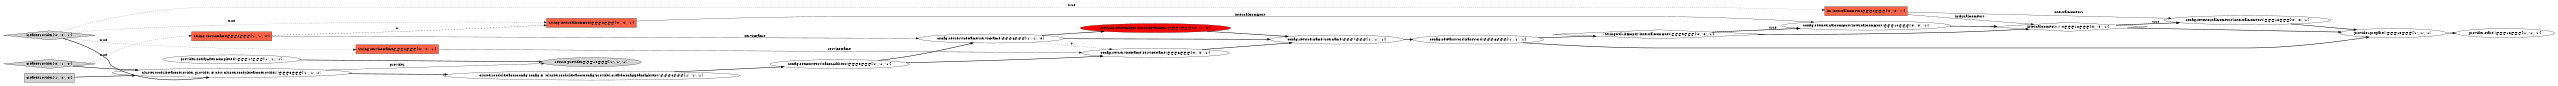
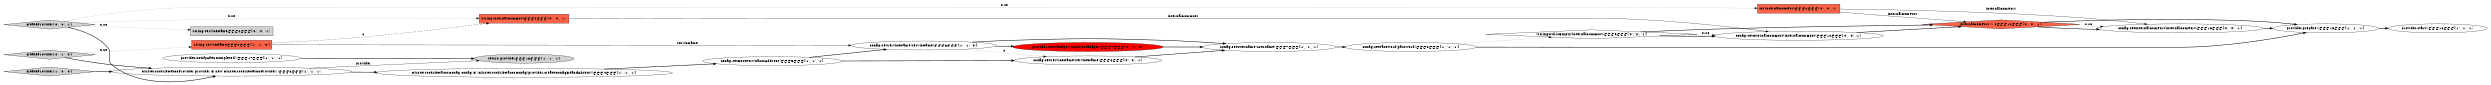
(2068, 27) -> (2001, 24)
(1566, 37) -> (1503, 41)
(397, 49) -> (232, 31)
(759, 51) -> none
(49, 78) -> (49, 72)
